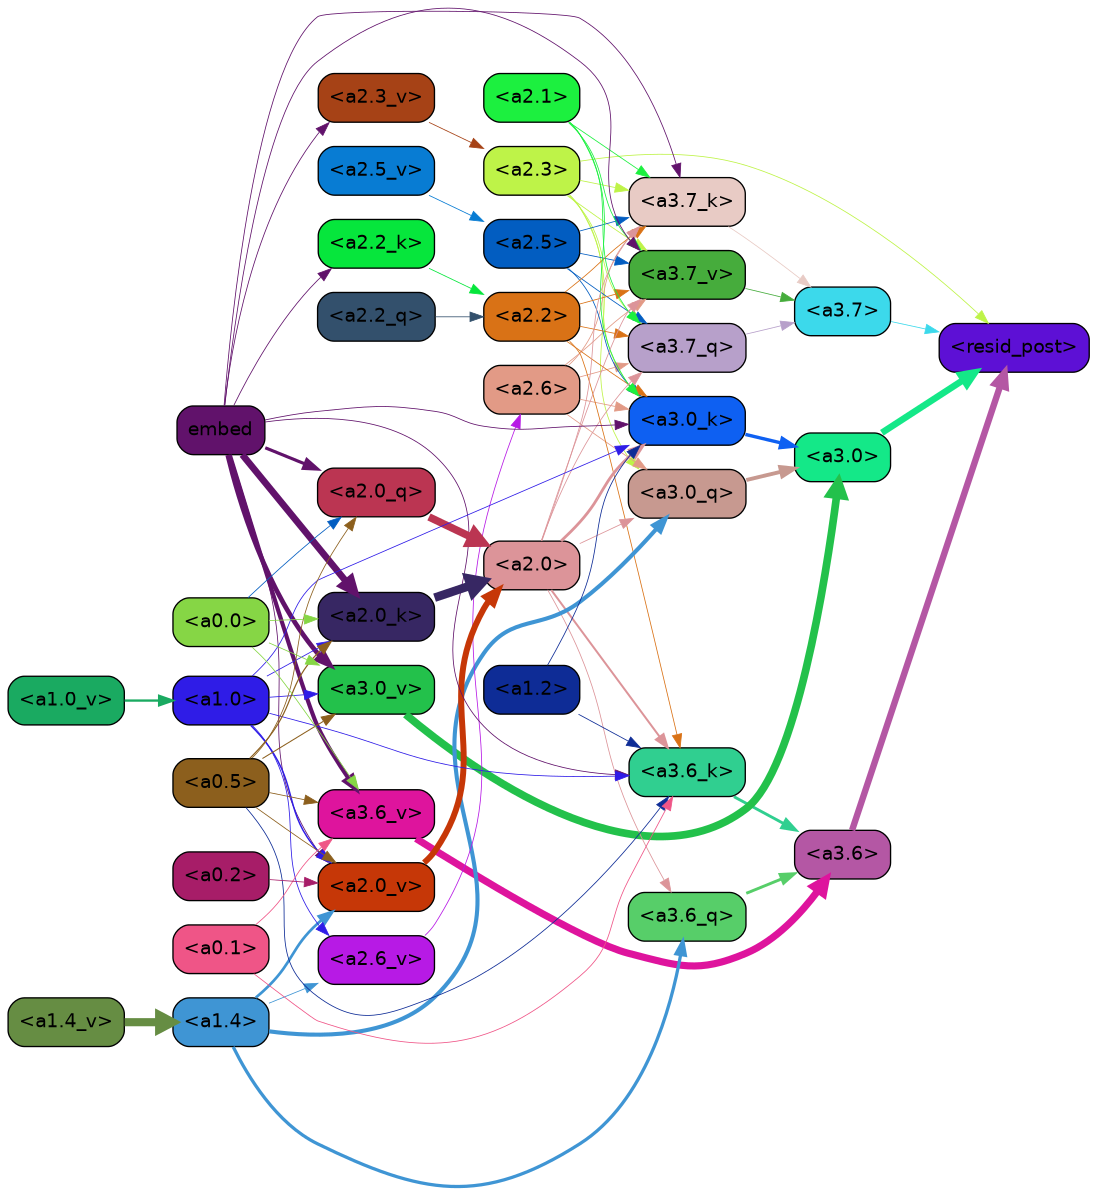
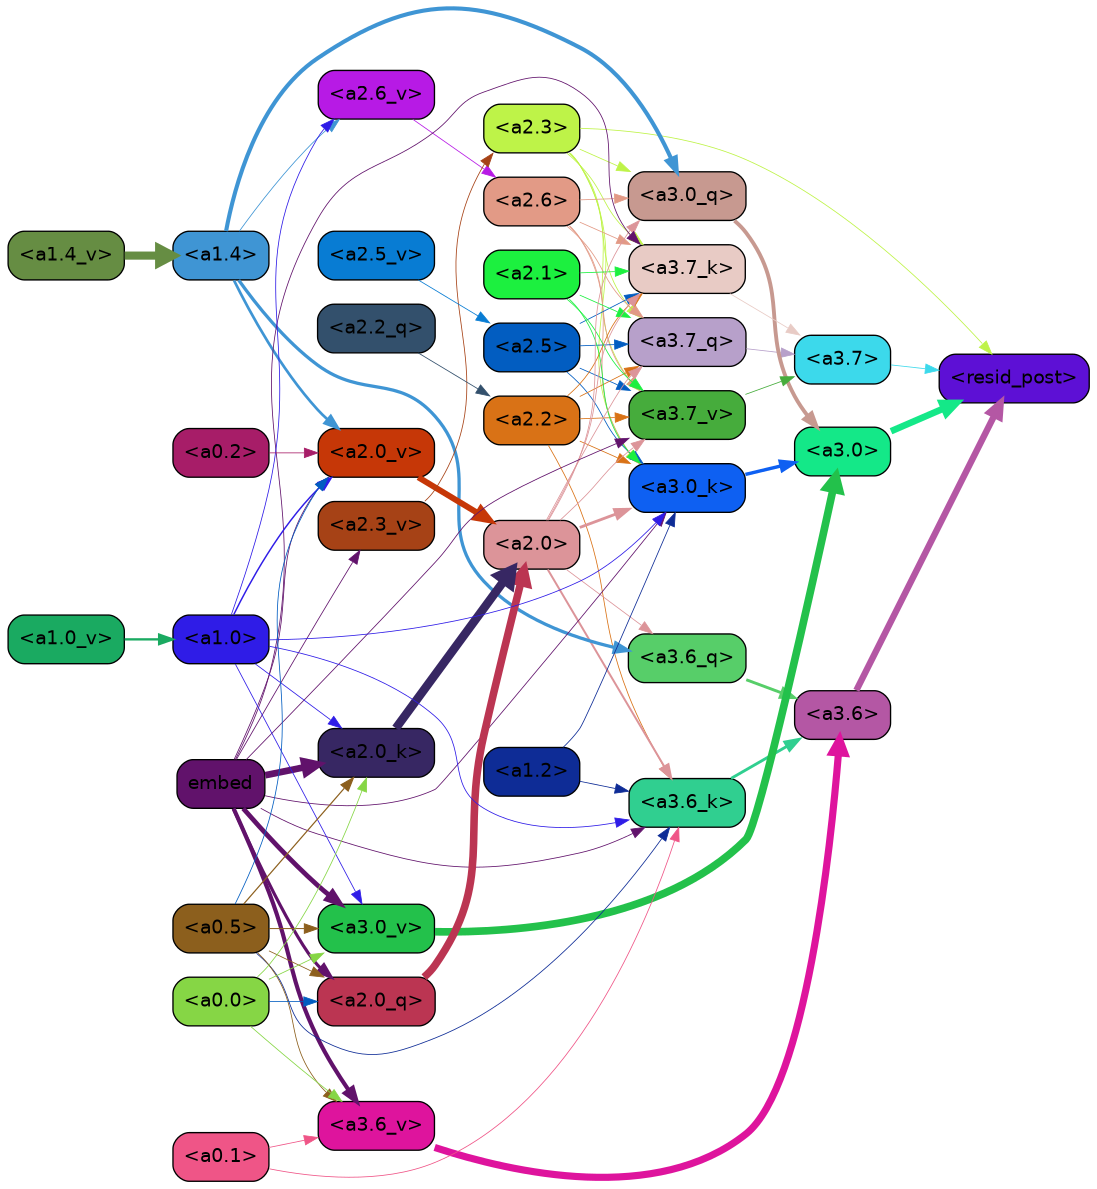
(376, 244) -> none
(281, 826) -> (282, 706)
